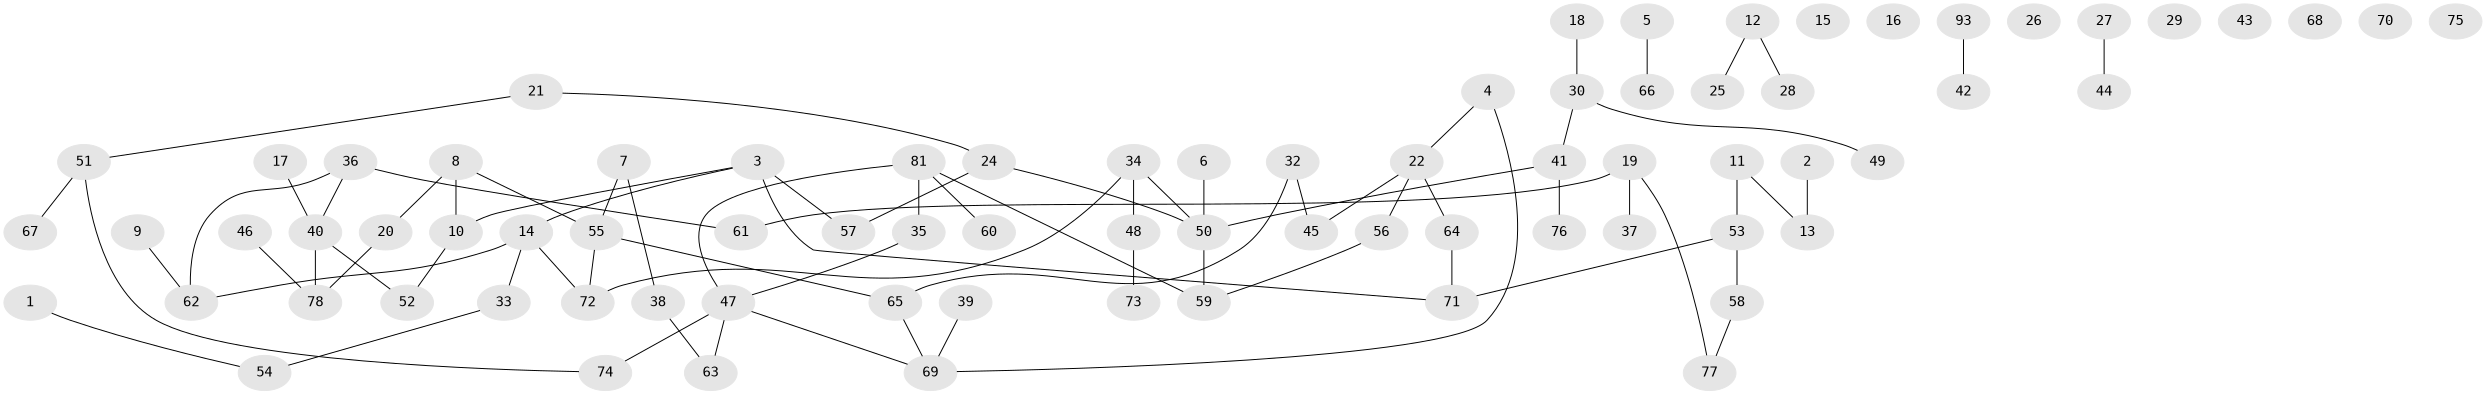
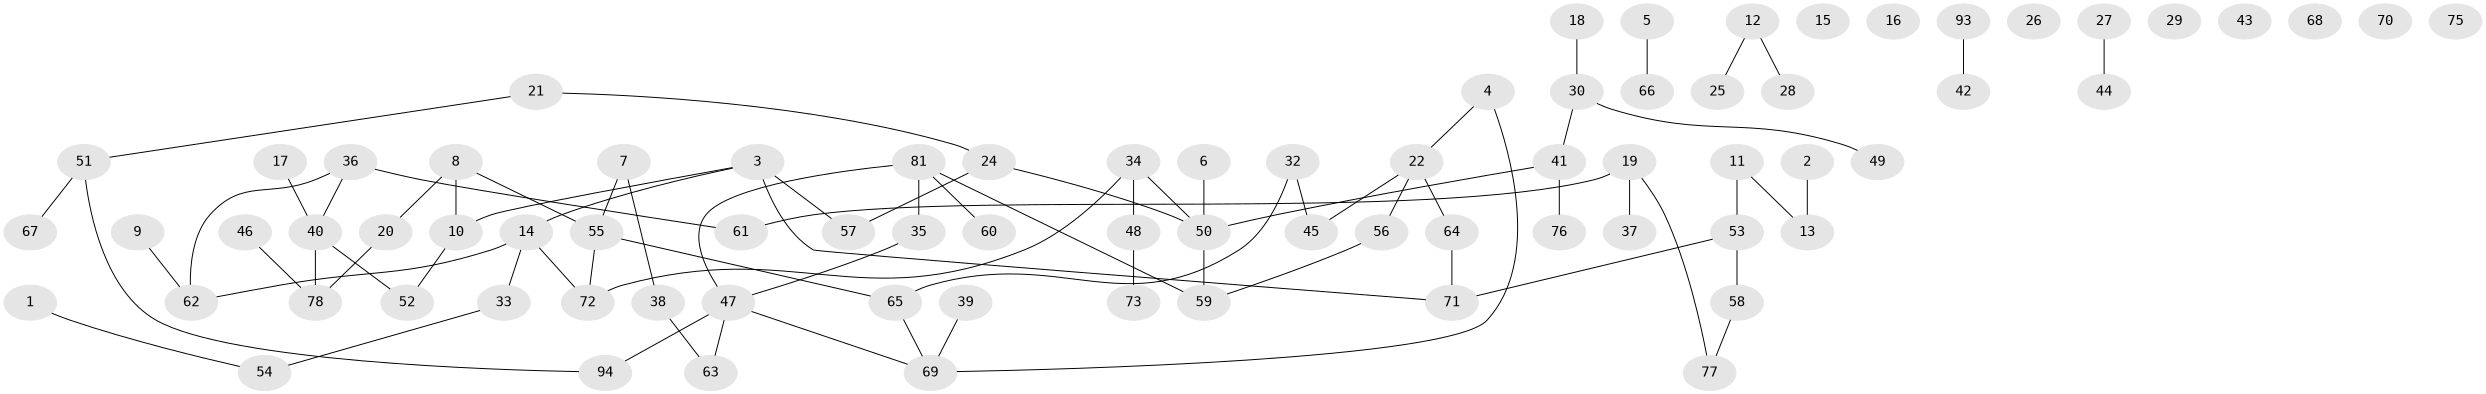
(605, 373) -> (605, 373)
